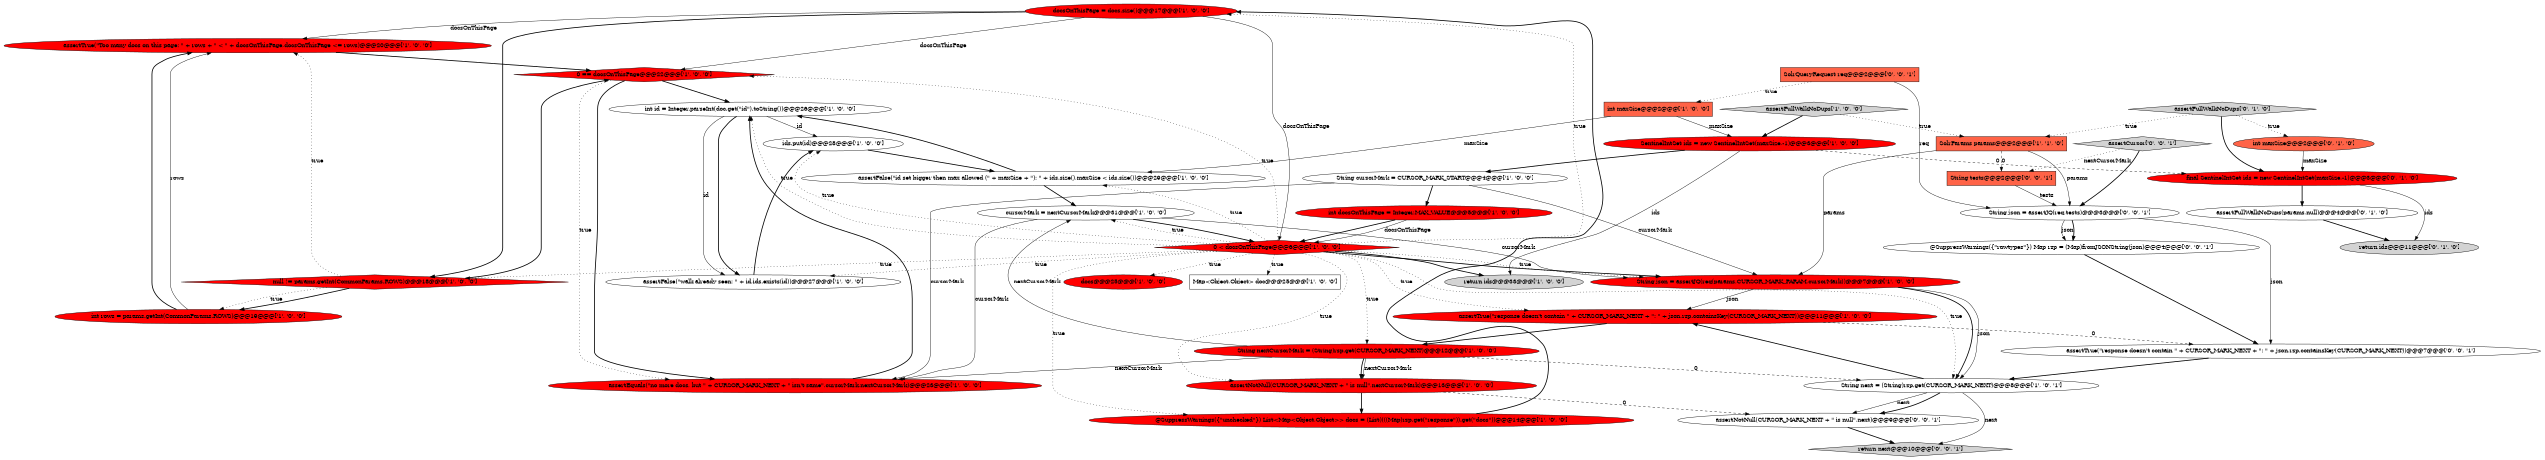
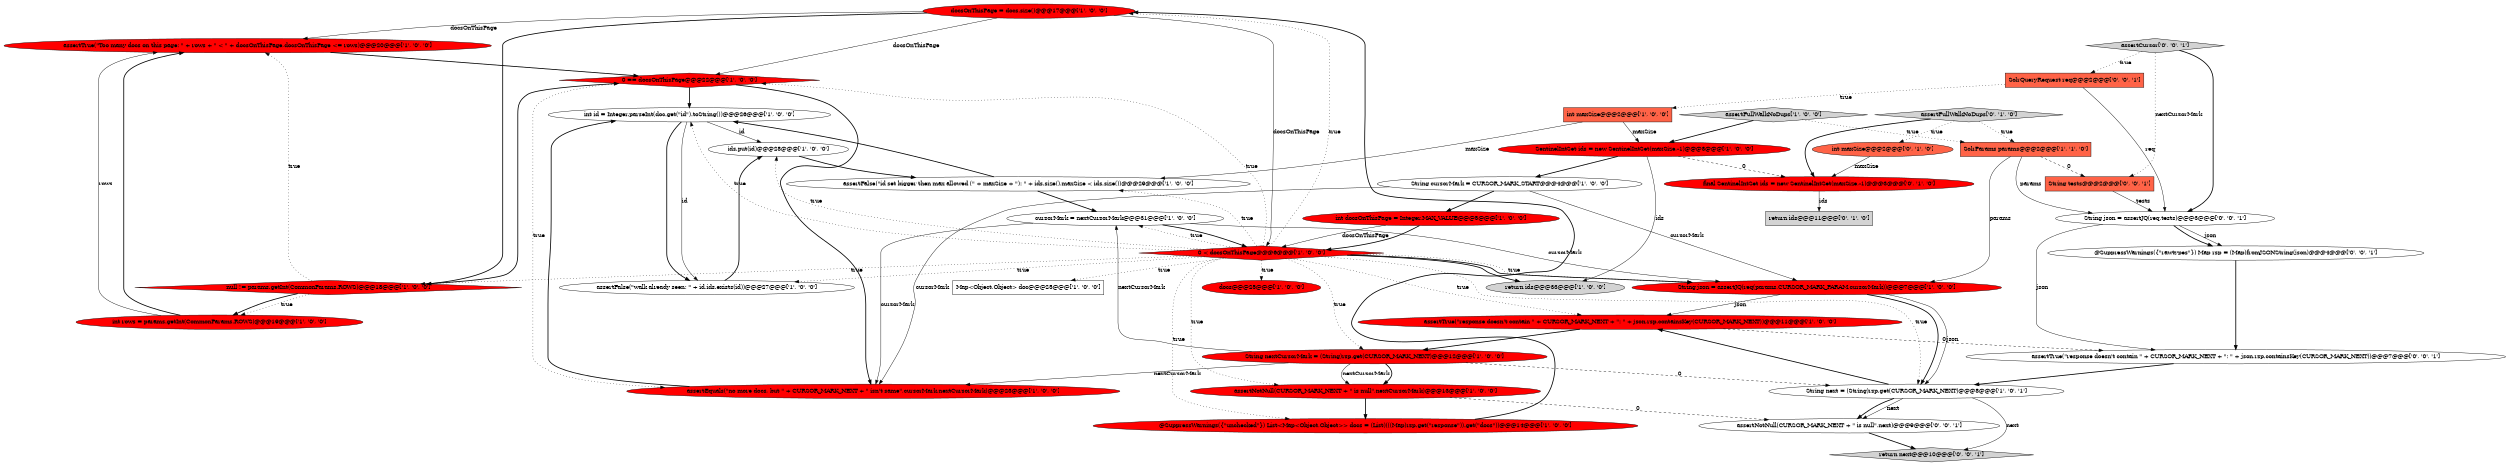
none -> (2118, 62)
(2302, 213) -> none
(2409, 247) -> (1819, 218)
